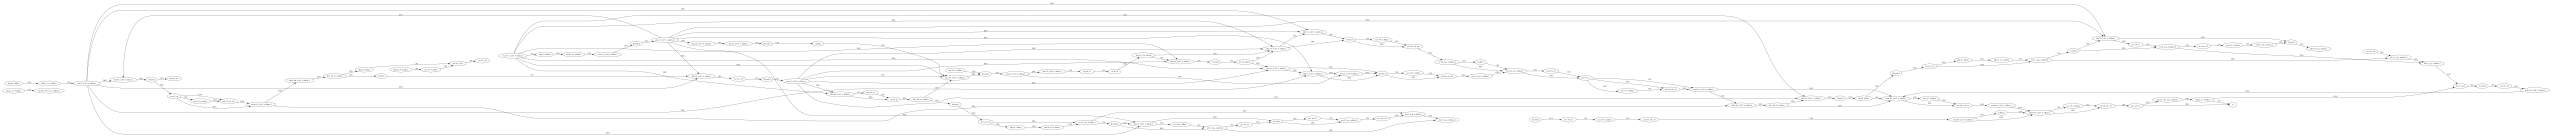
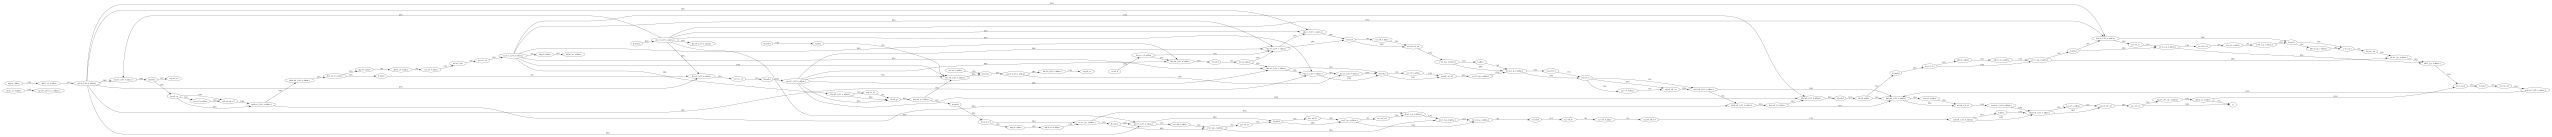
(738, 44) -> none
none -> (2347, 49)
(608, 54) -> none
none -> (495, 59)
(410, 65) -> (381, 70)
(1100, 72) -> none
(817, 88) -> (841, 101)
none -> (1481, 120)
